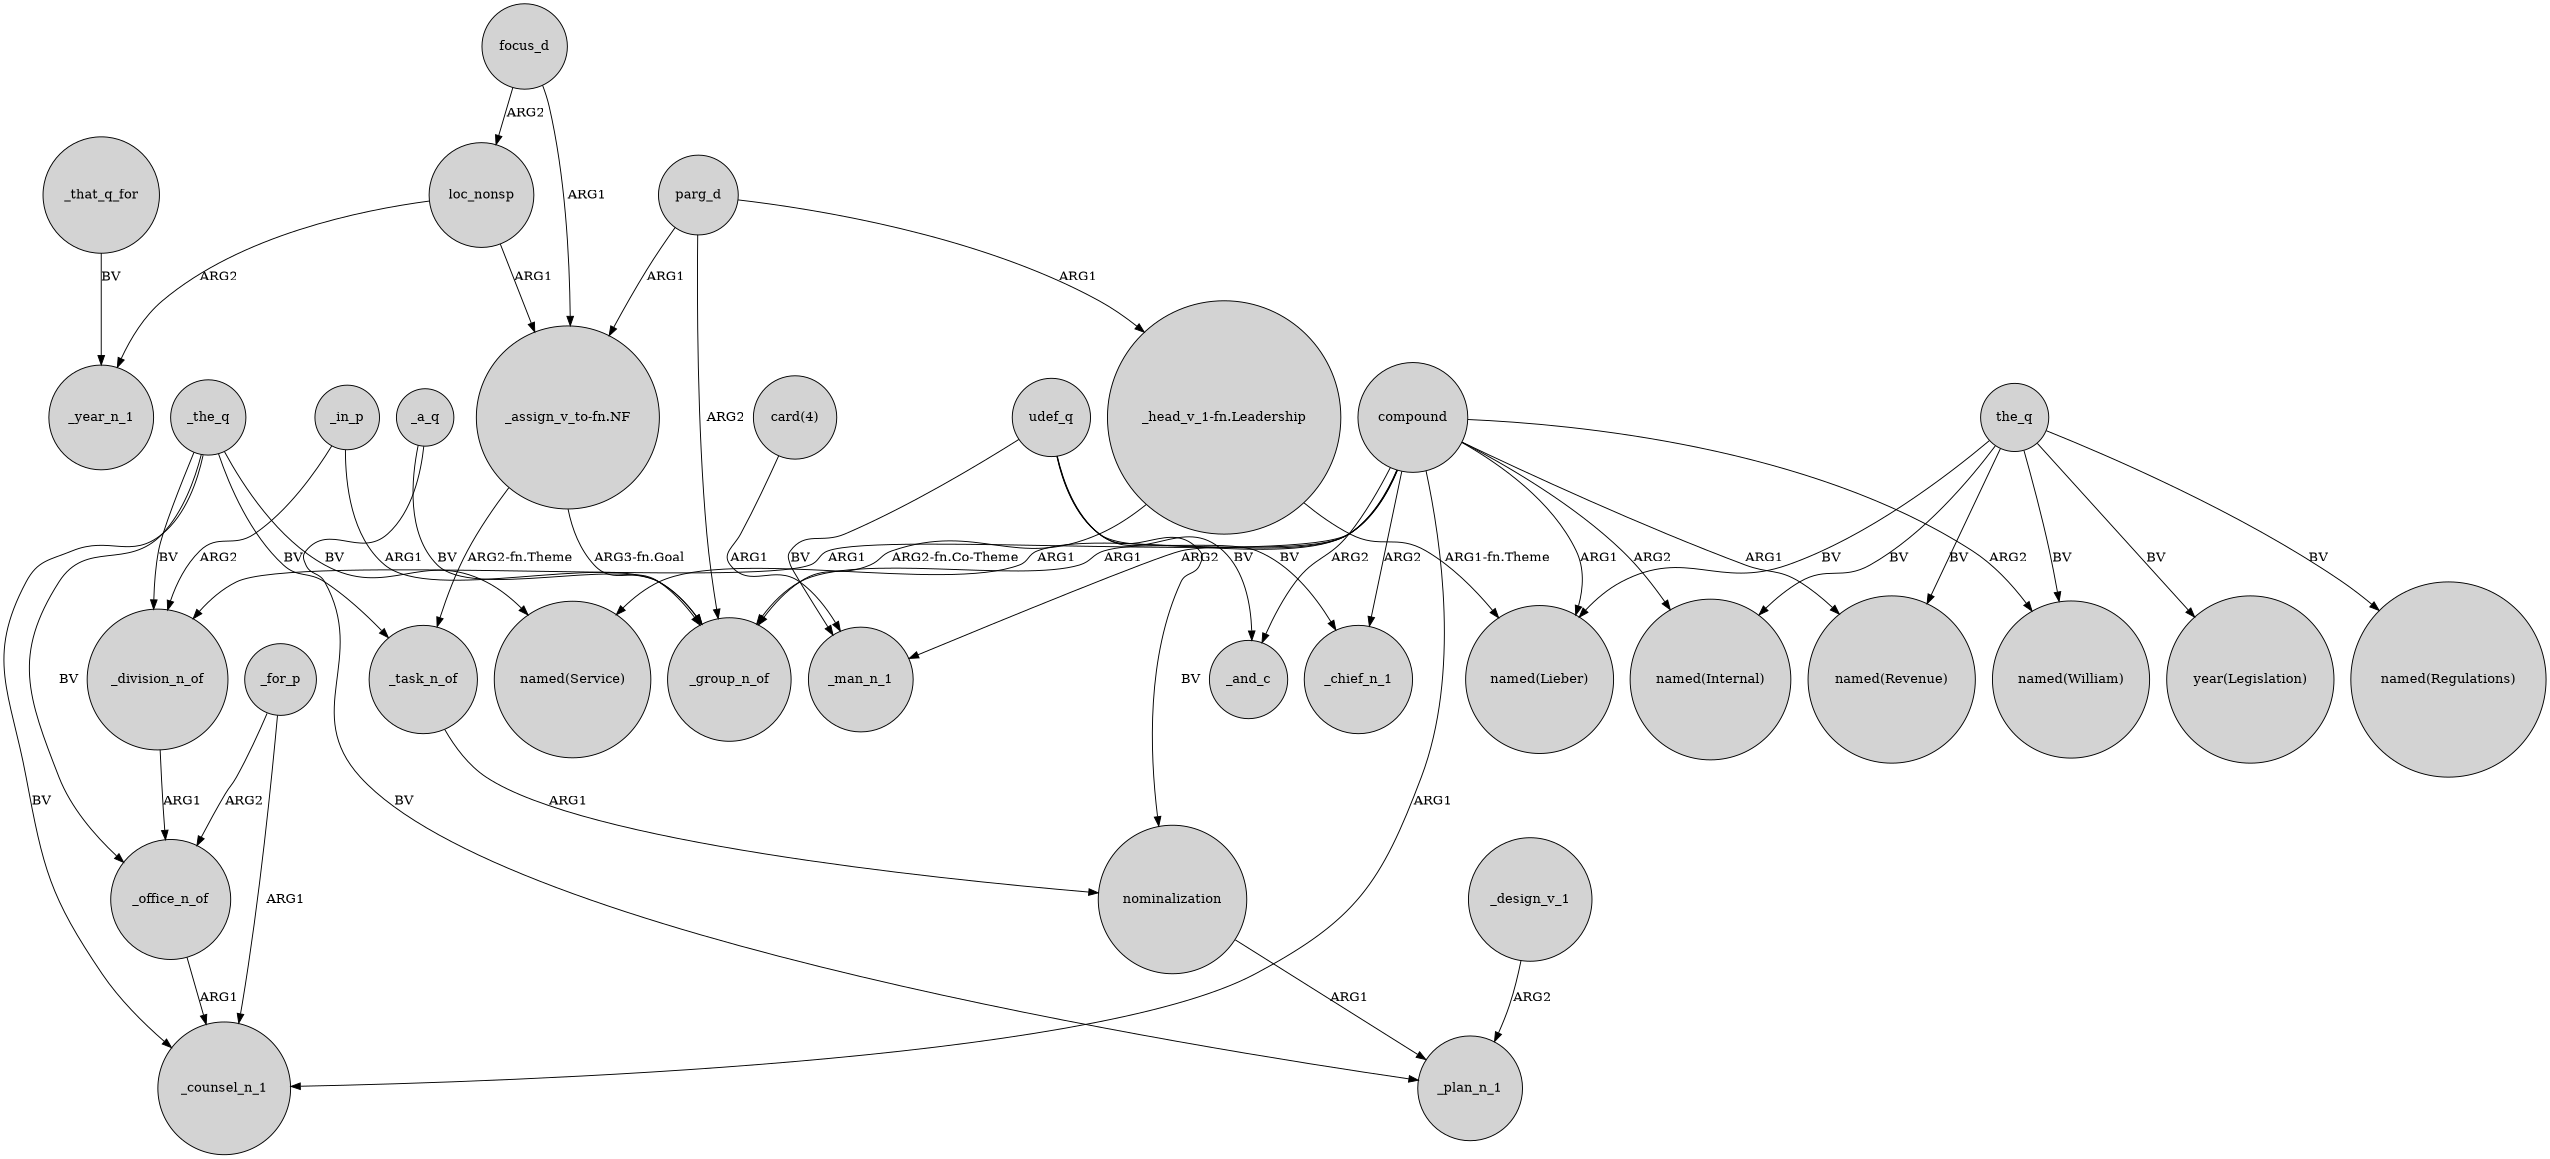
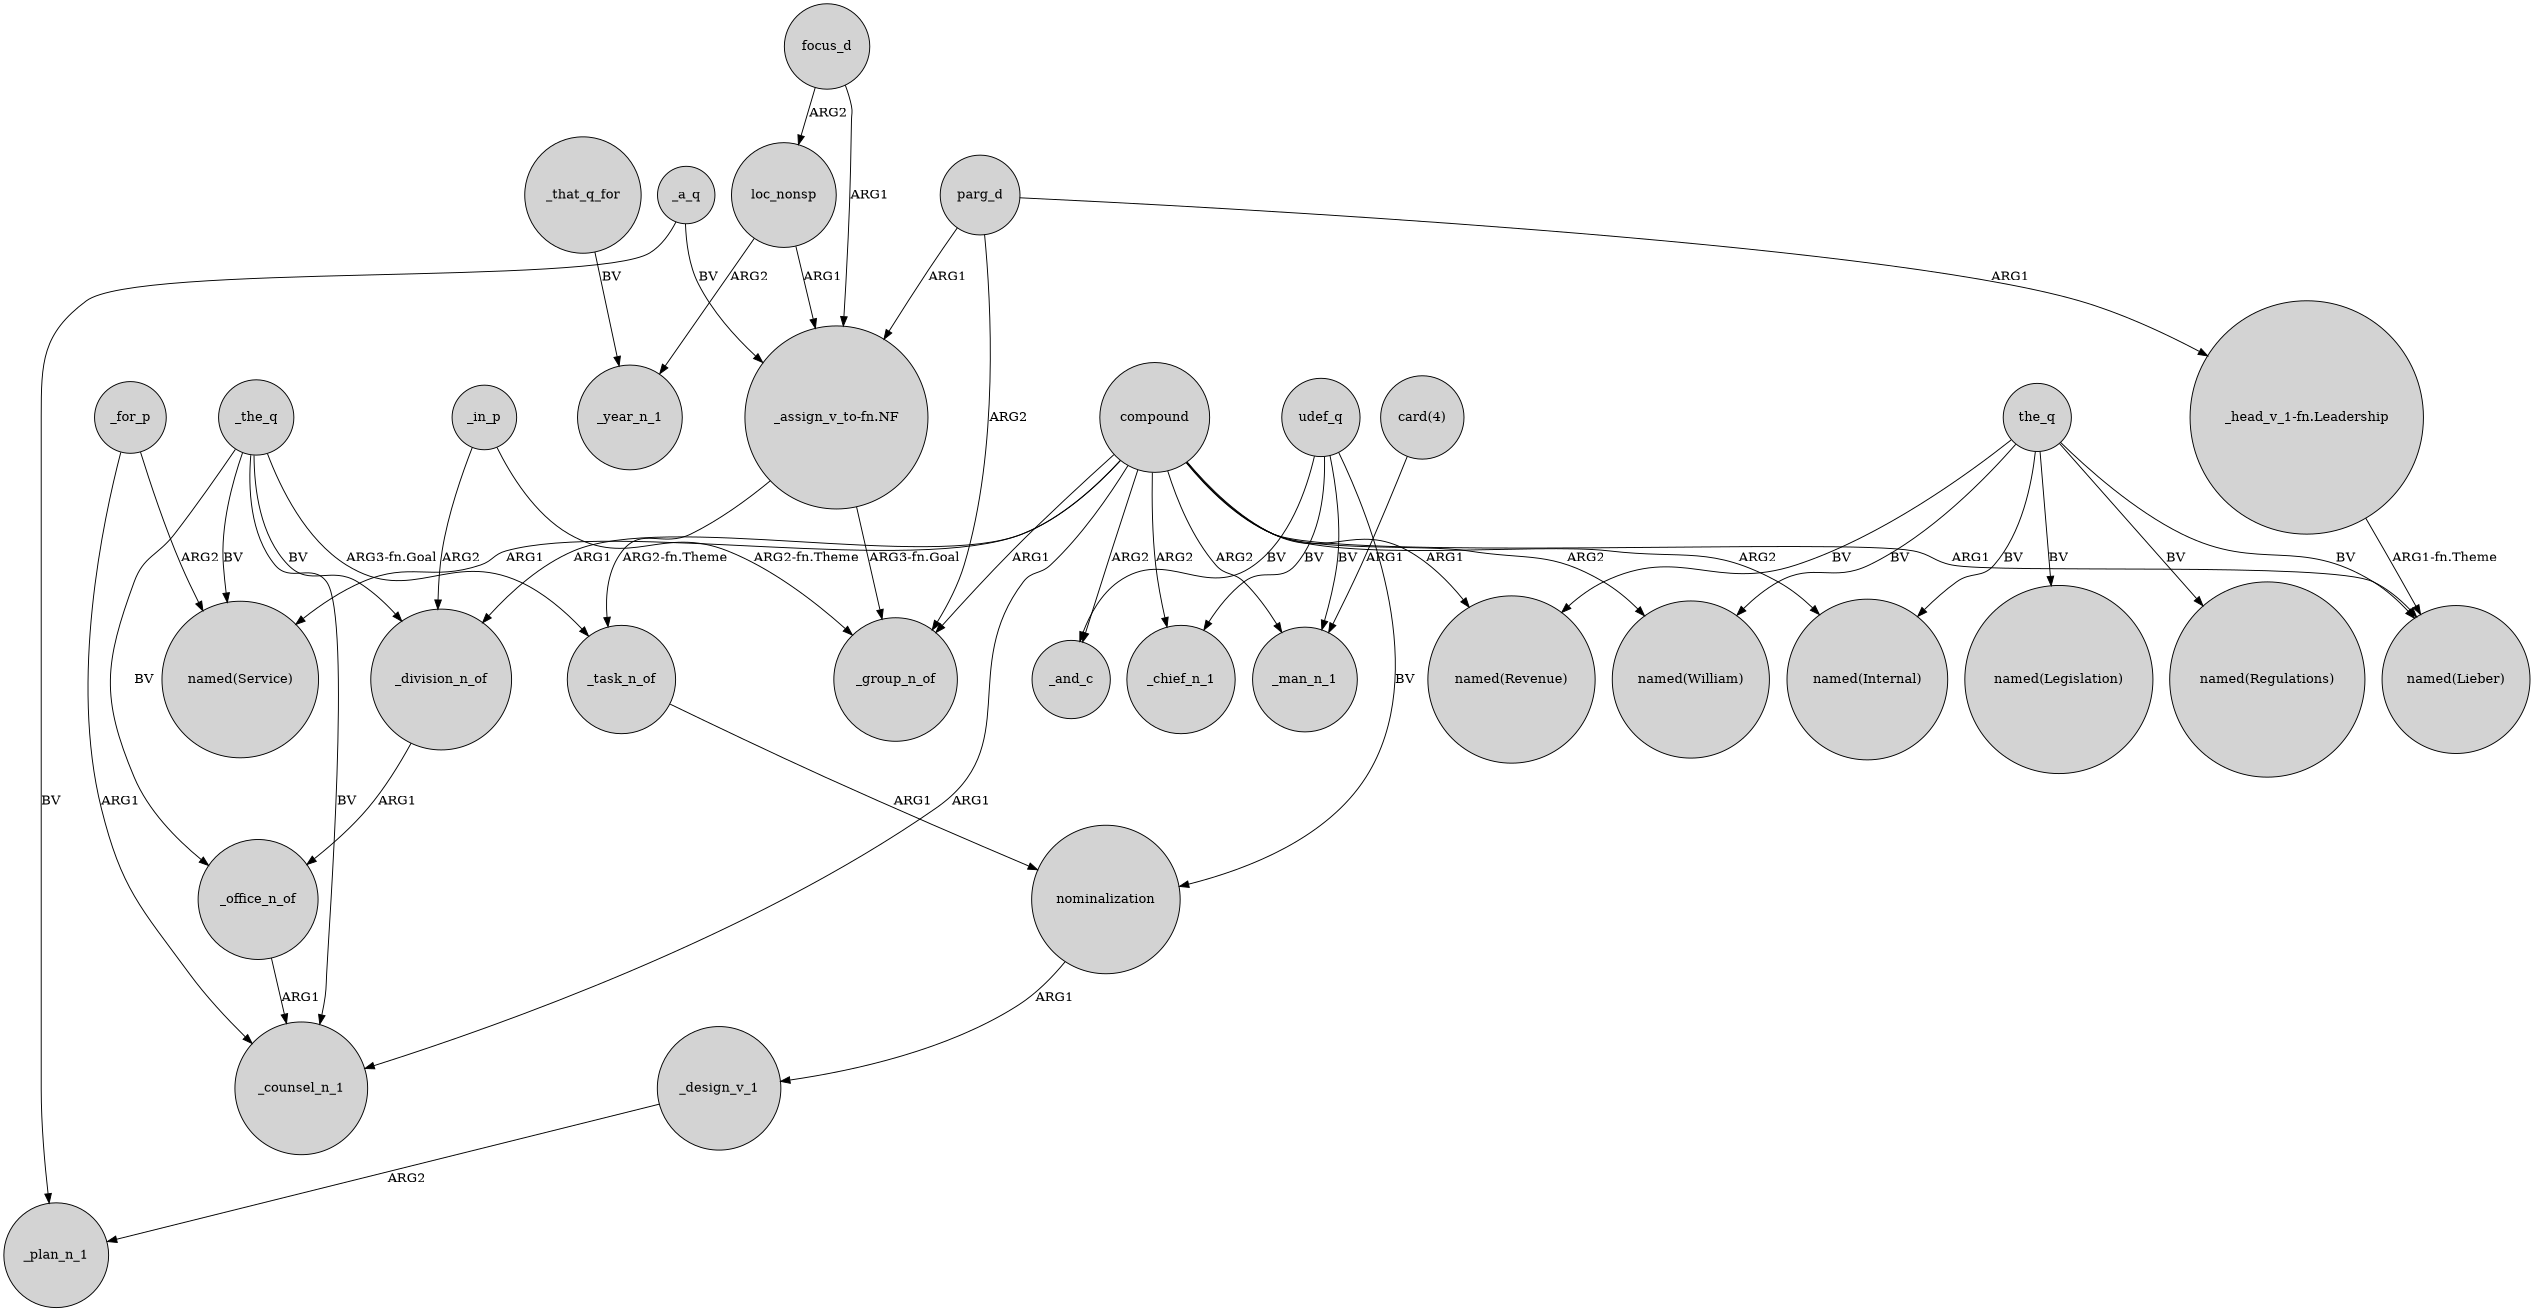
(888, 552) -> none
(293, 558) -> (392, 558)
(404, 558) -> (806, 558)
(434, 561) -> (706, 297)
(2250, 680) -> (2059, 680)
(237, 777) -> (167, 528)
(1326, 997) -> (938, 1044)
